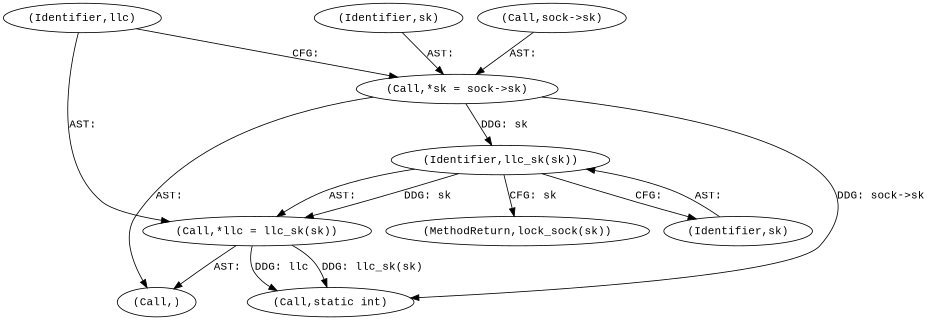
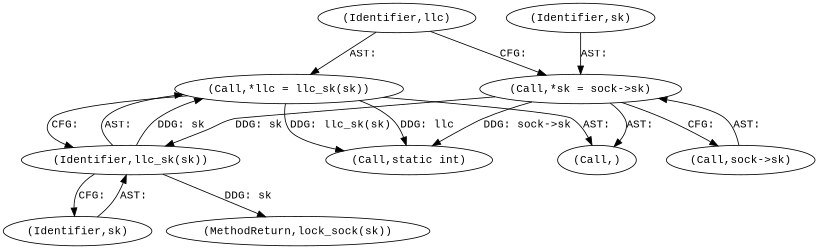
none -> (100, 105)
none -> (667, 120)
(533, 196) -> (248, 196)
